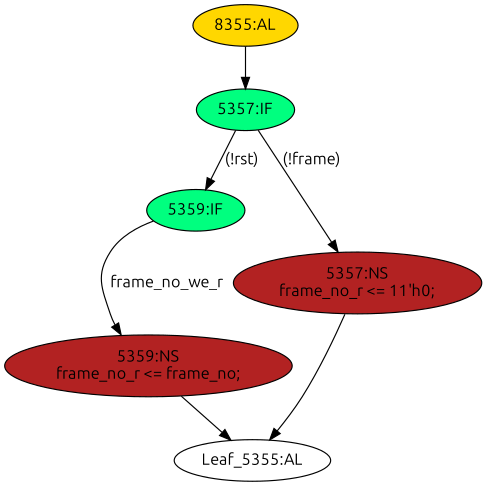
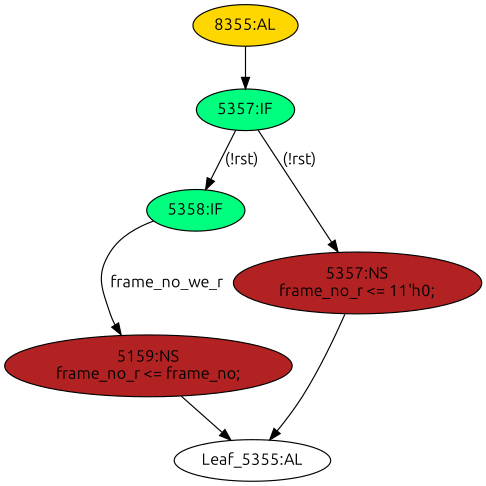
(312, 160) -> (300, 160)
(196, 210) -> (196, 210)
(148, 366) -> (148, 366)
